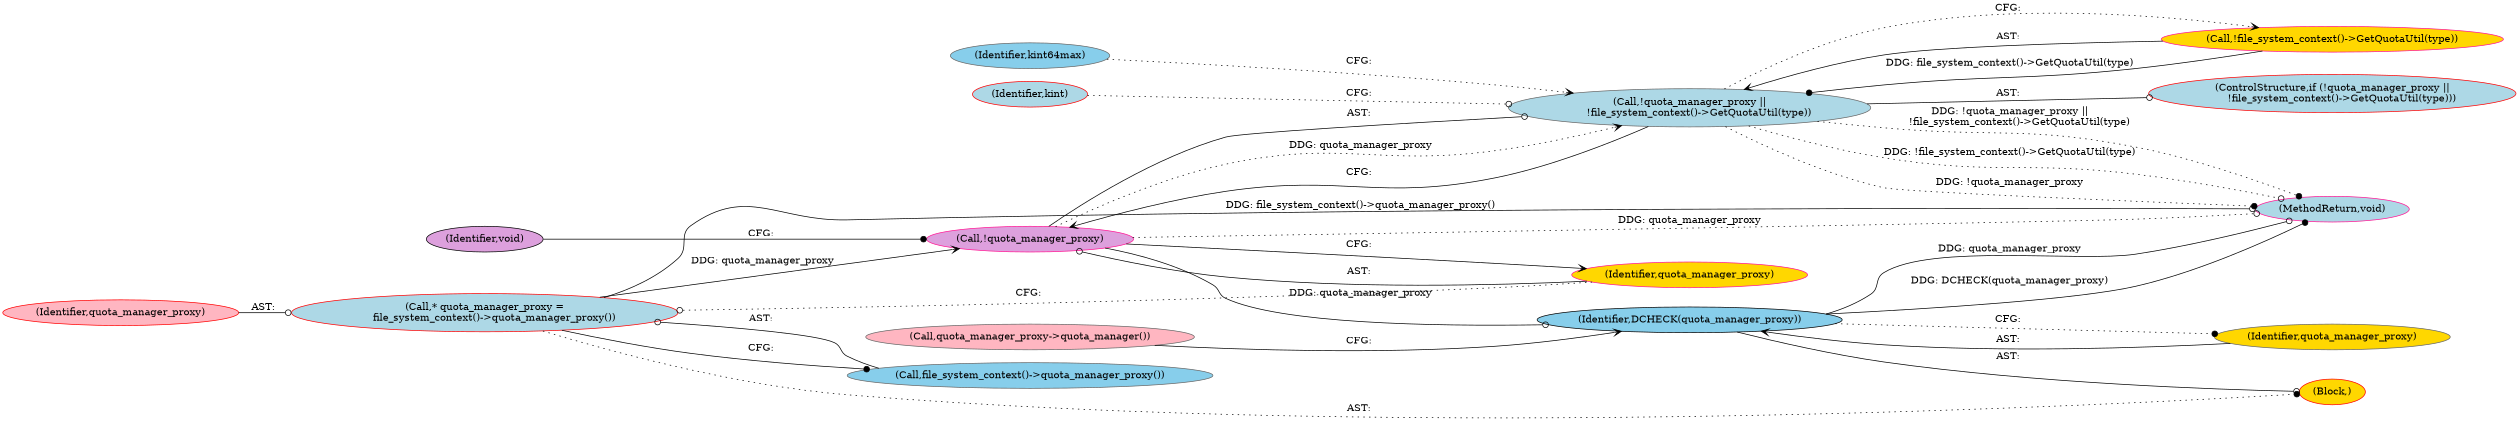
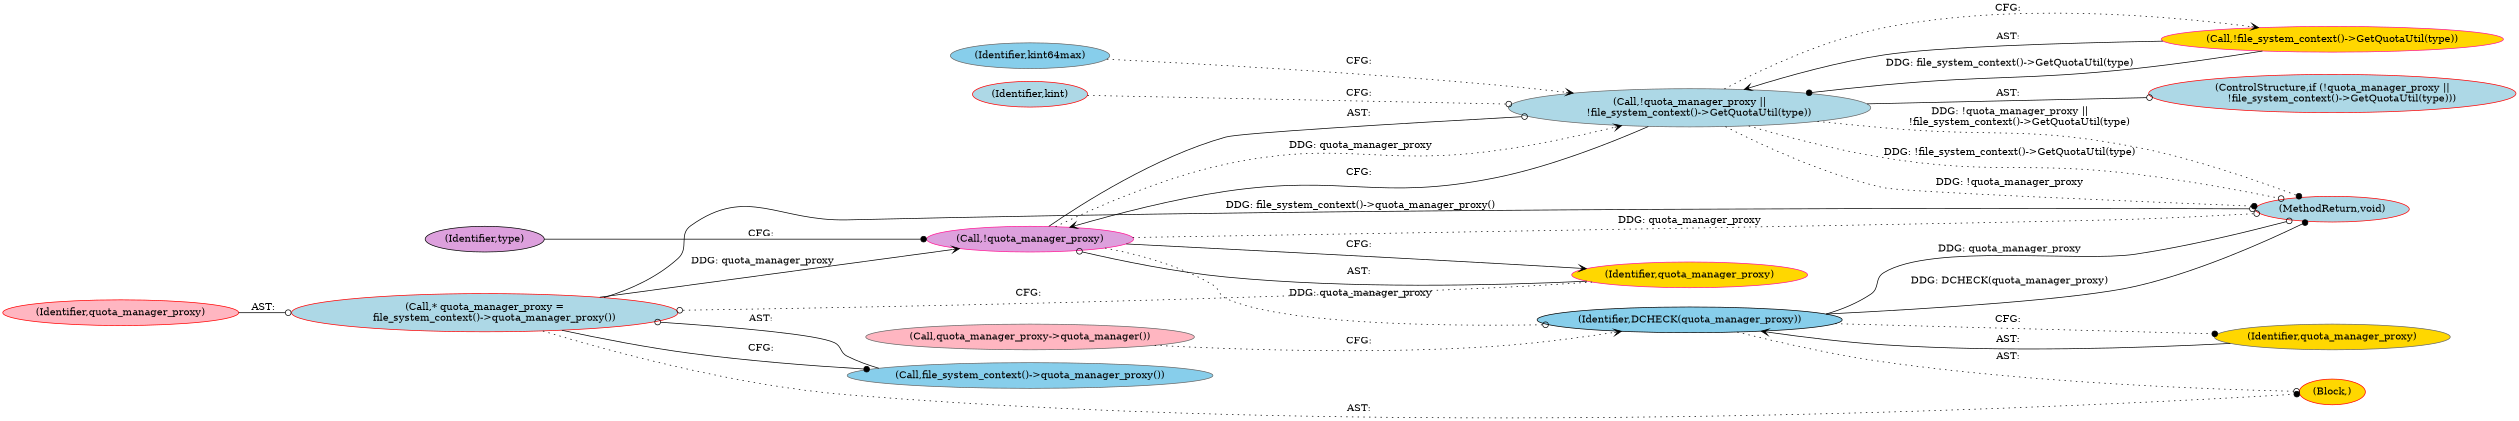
(2332, 209) -> (2332, 209)
(485, 239) -> (485, 239)
(1316, 318) -> (1316, 318)
(1385, 350) -> (1385, 350)
(2014, 376) -> (2014, 376)
